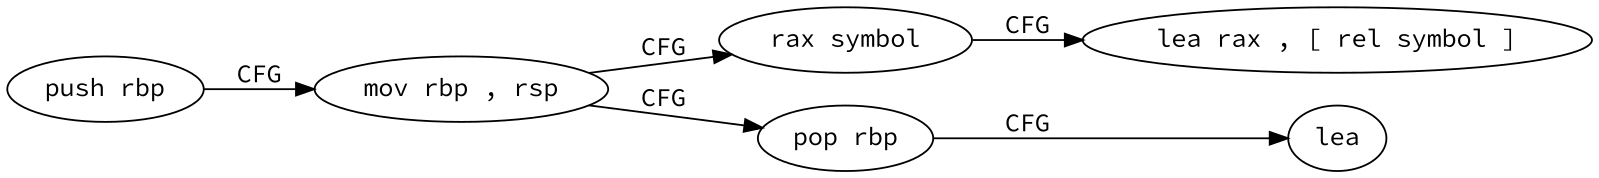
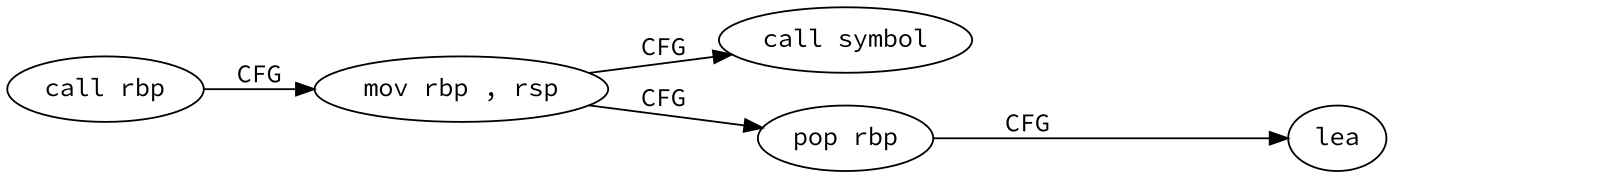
(846, 40) -> (846, 40)
(1337, 40) -> none
(106, 89) -> (106, 89)
